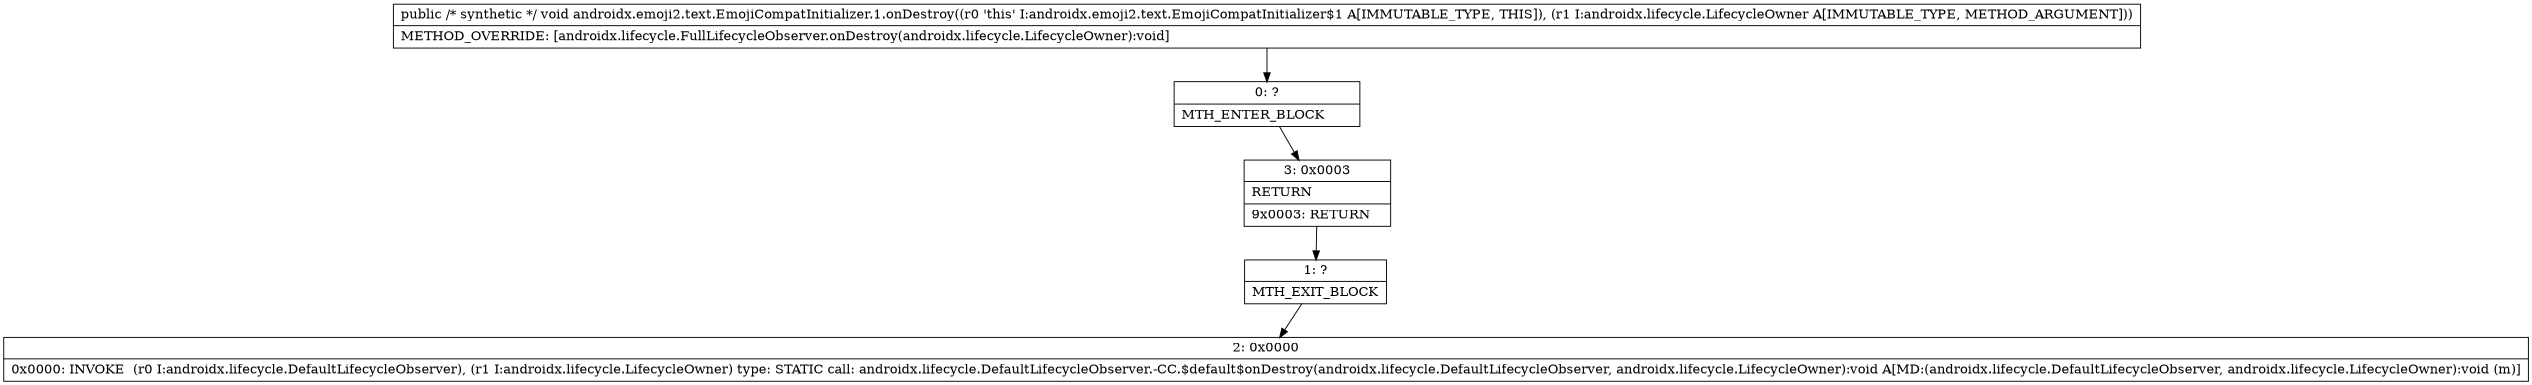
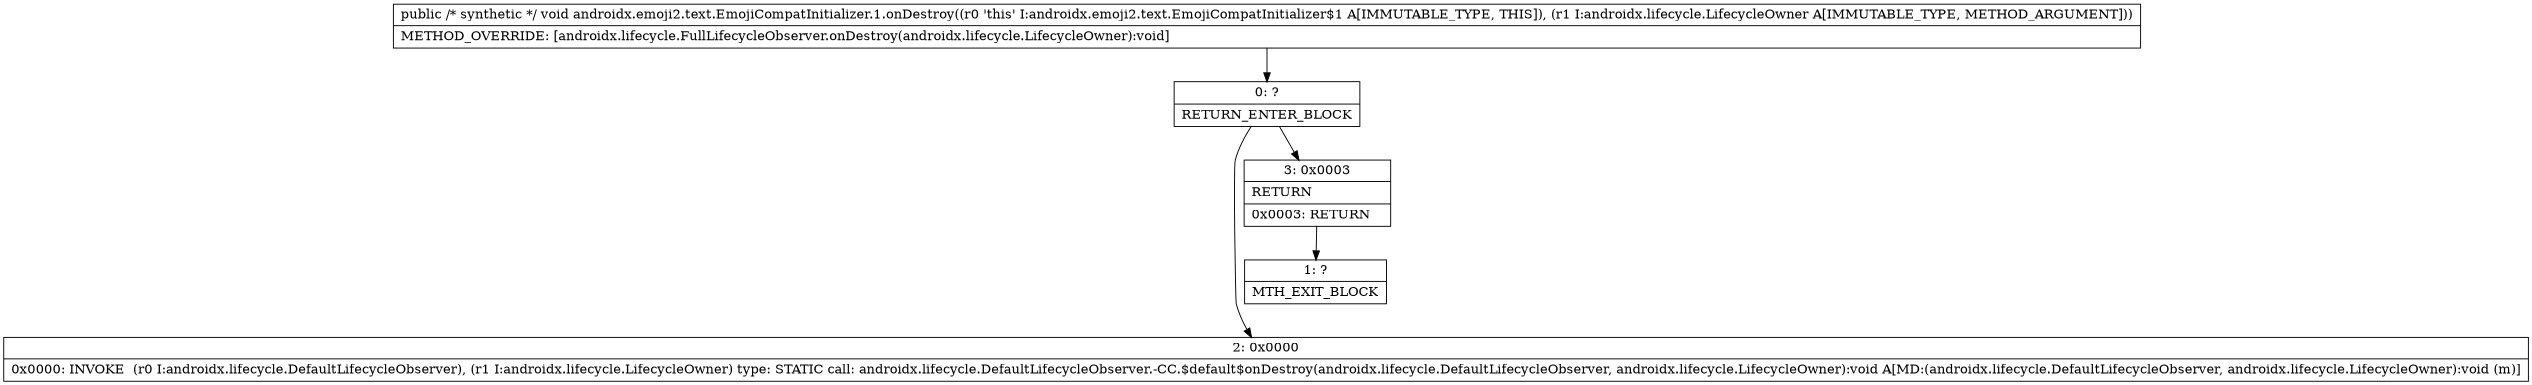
(1253, 115) -> (1267, 115)
(1317, 215) -> (1317, 215)
(1293, 317) -> (1235, 227)
